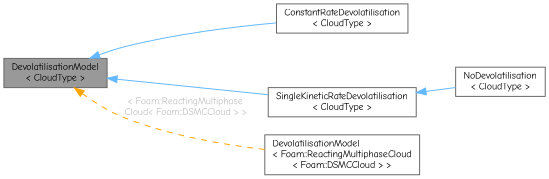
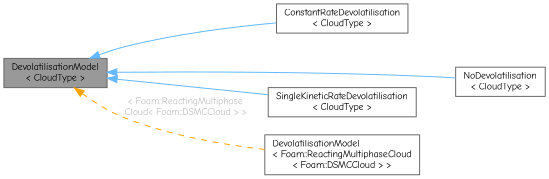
(441, 89) -> (286, 73)
